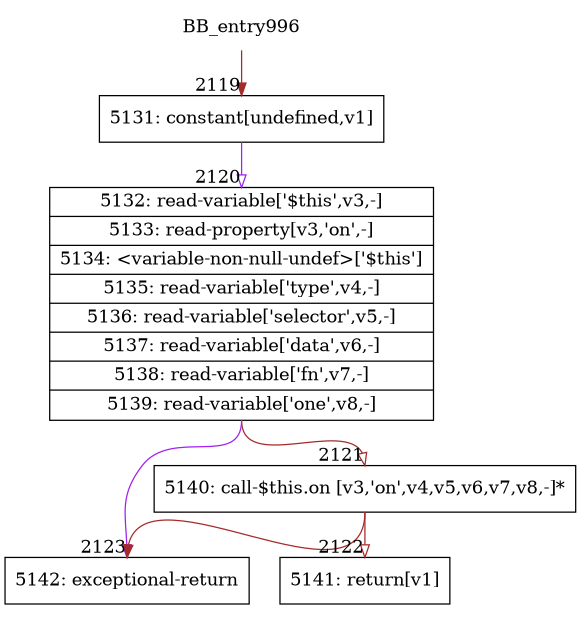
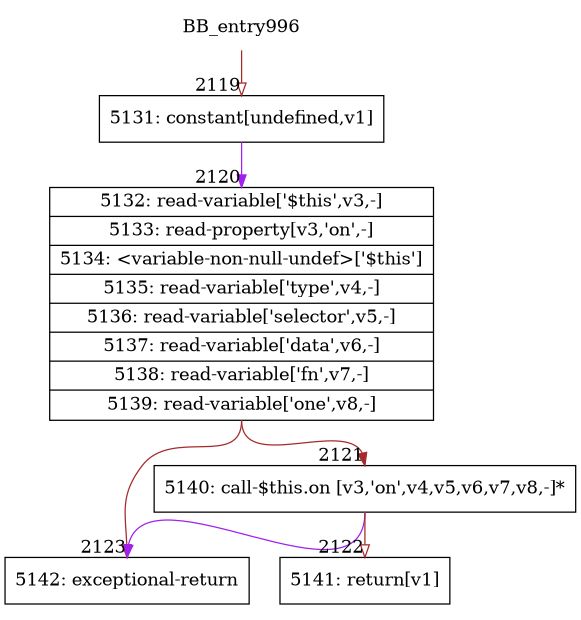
(242, 67) -> (242, 67)
(242, 158) -> (242, 158)
(297, 444) -> (297, 444)
(156, 454) -> (156, 454)
(252, 536) -> (252, 536)
